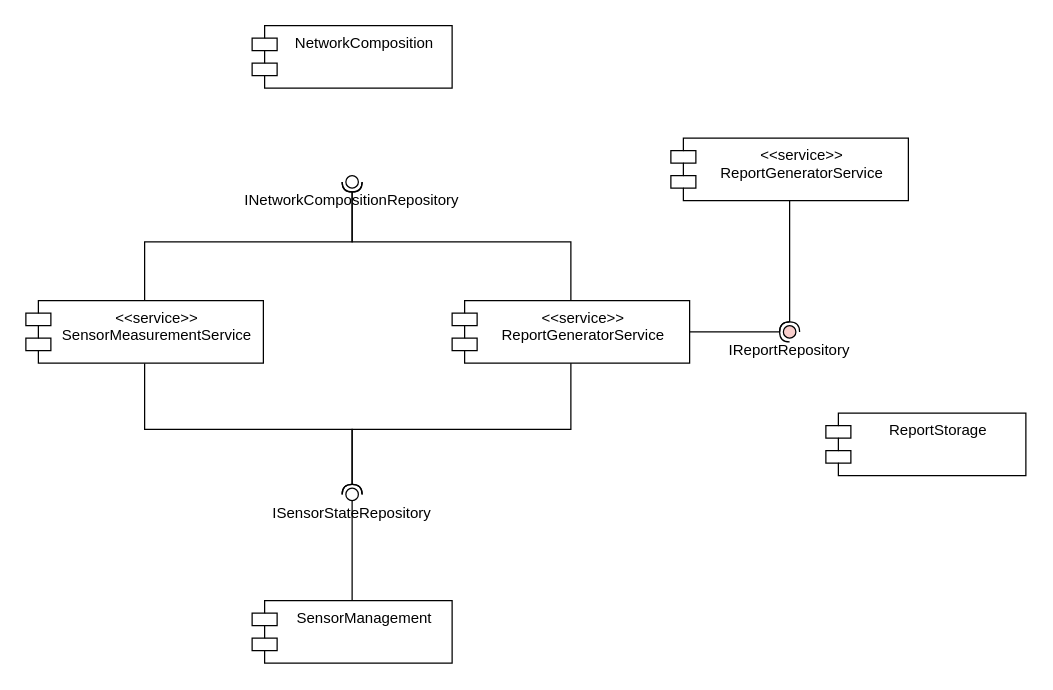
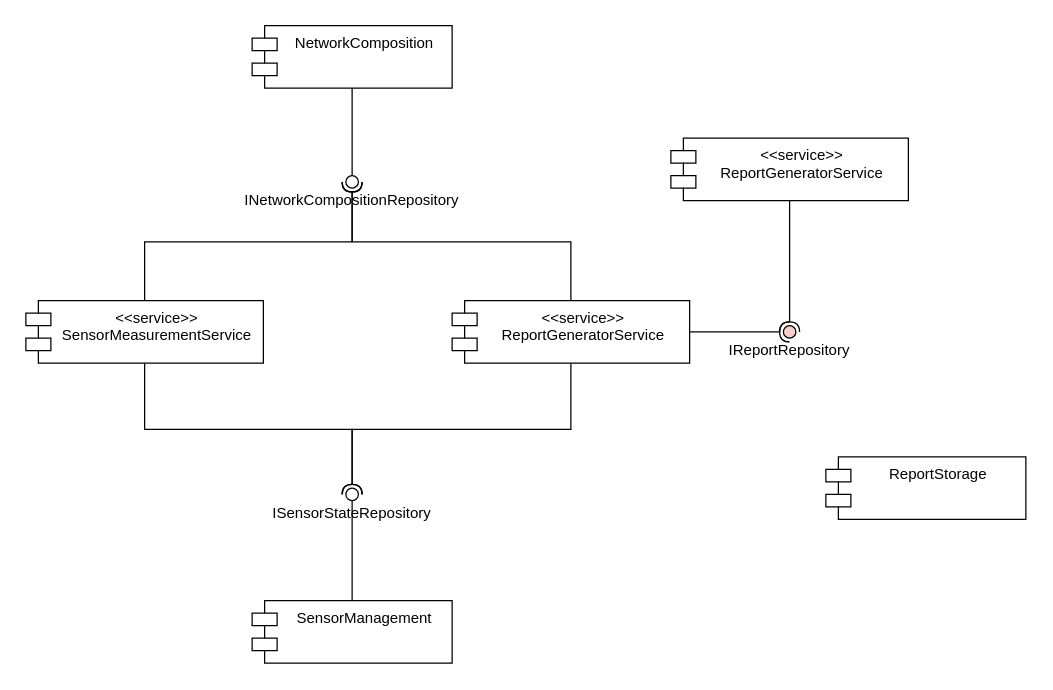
none -> (352, 131)
(926, 444) -> (926, 488)
